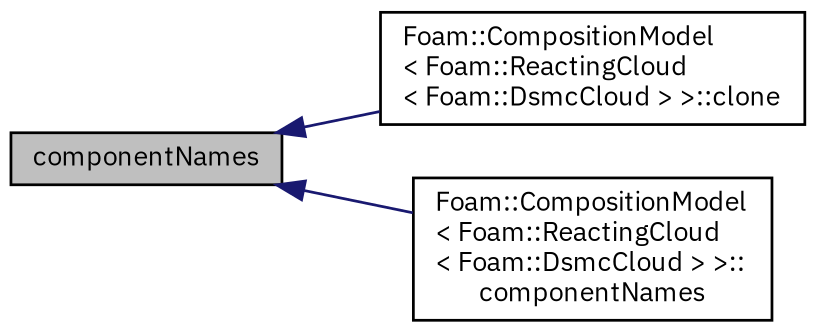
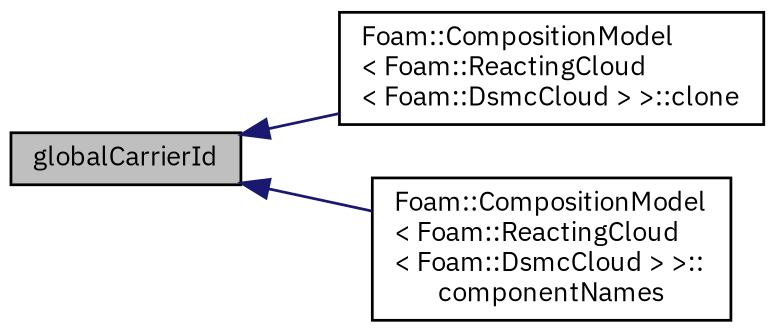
(146, 159) -> (126, 159)
